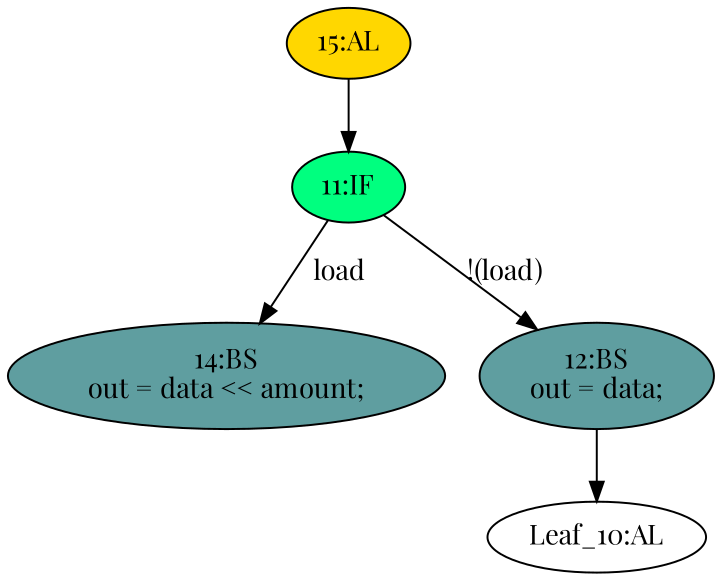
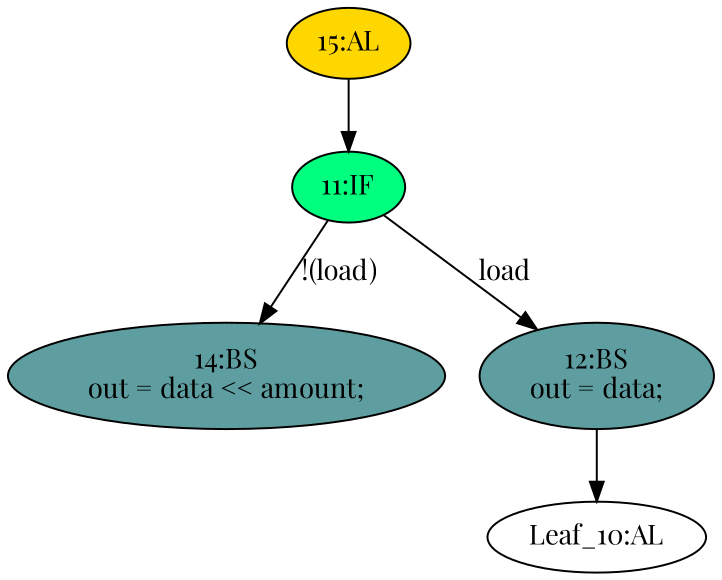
(340, 273) -> (340, 273)
(505, 273) -> (505, 273)
